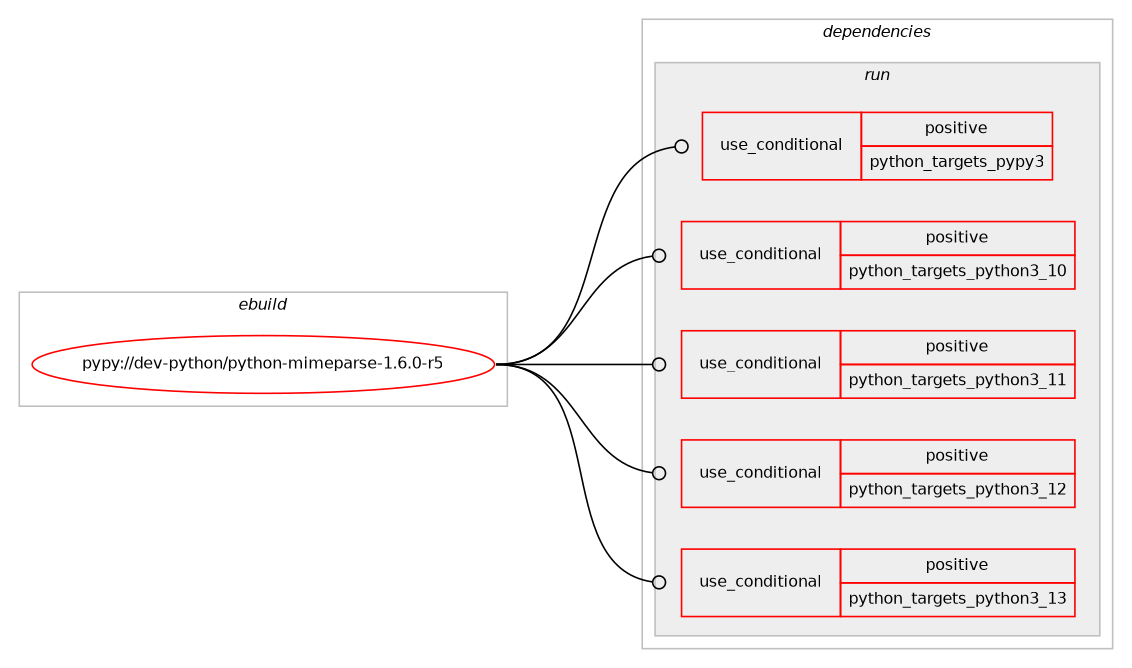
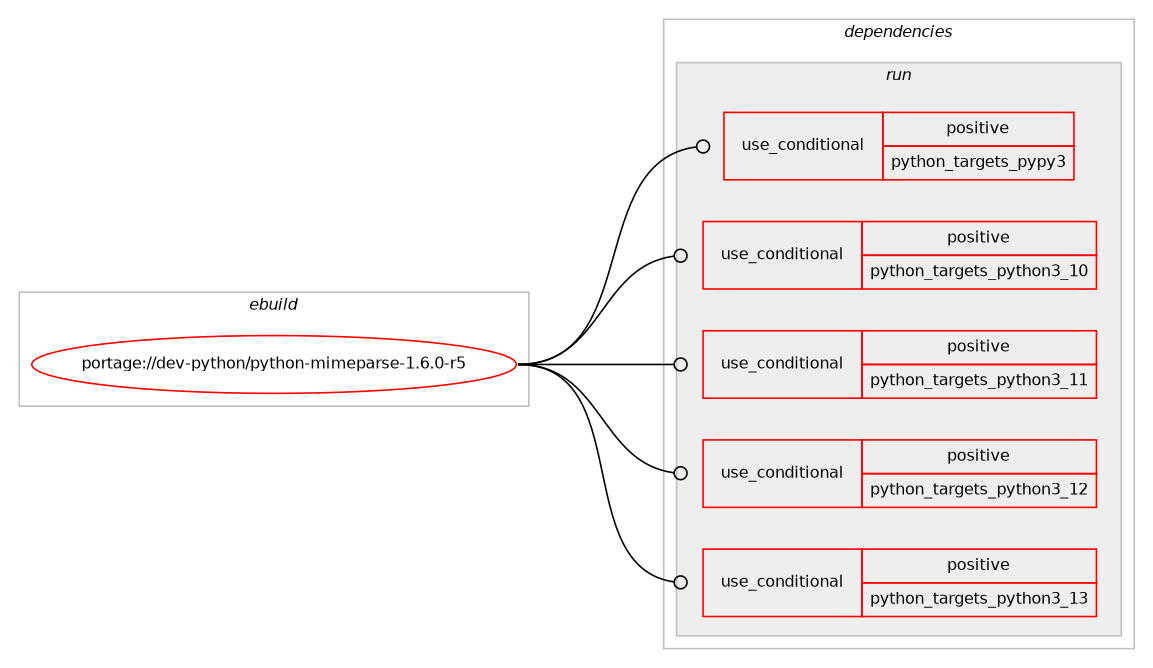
(263, 364) -> (274, 364)
